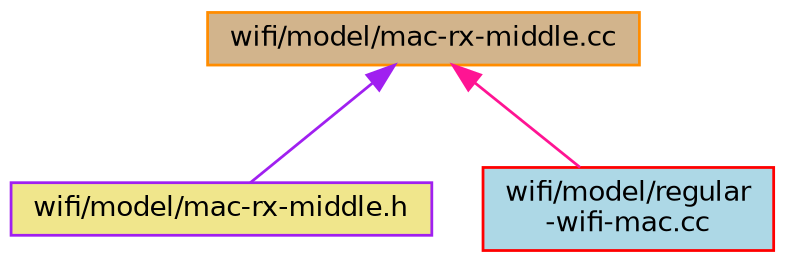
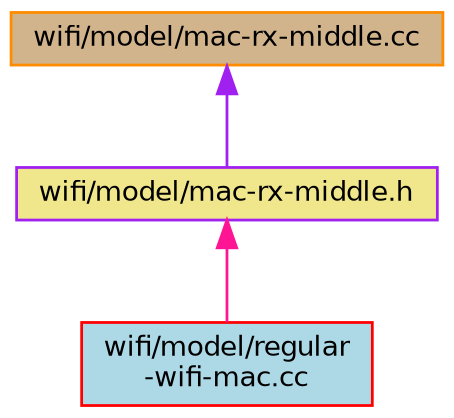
(527, 125) -> (227, 285)
